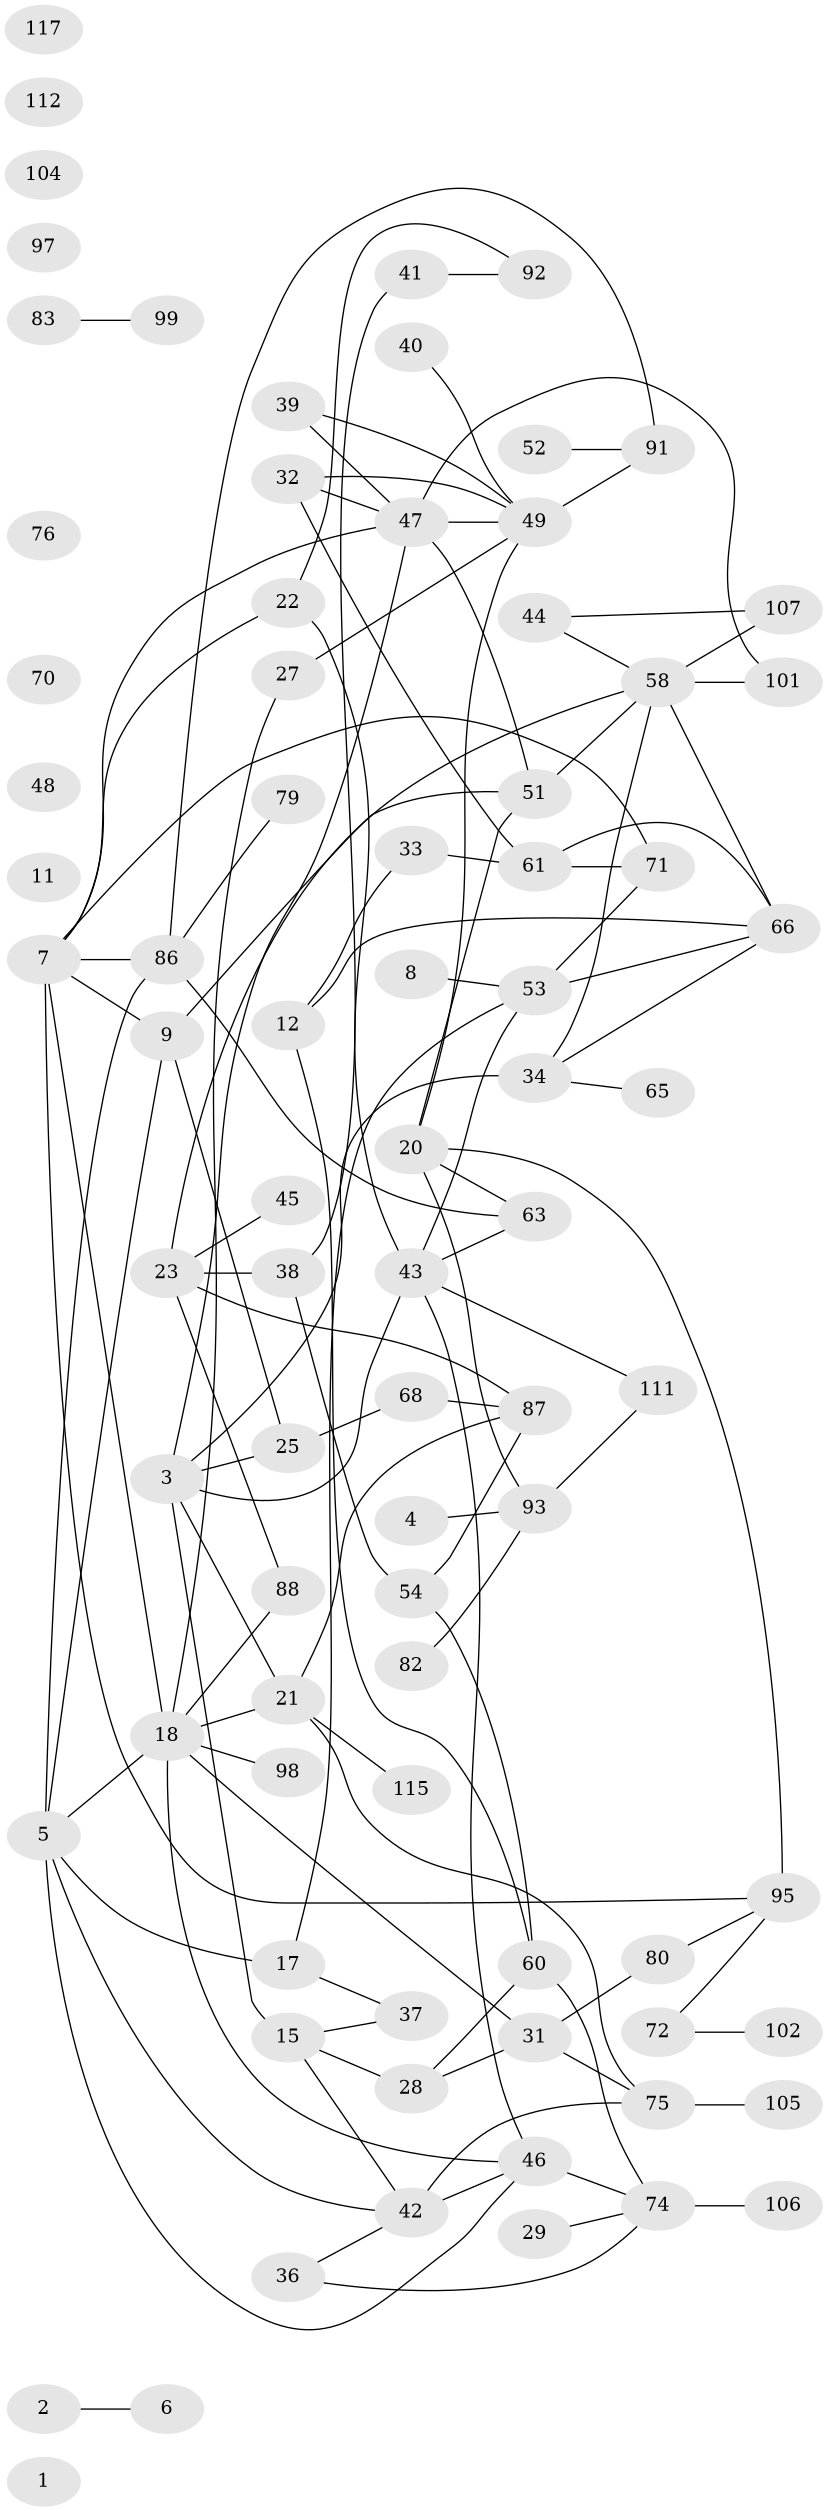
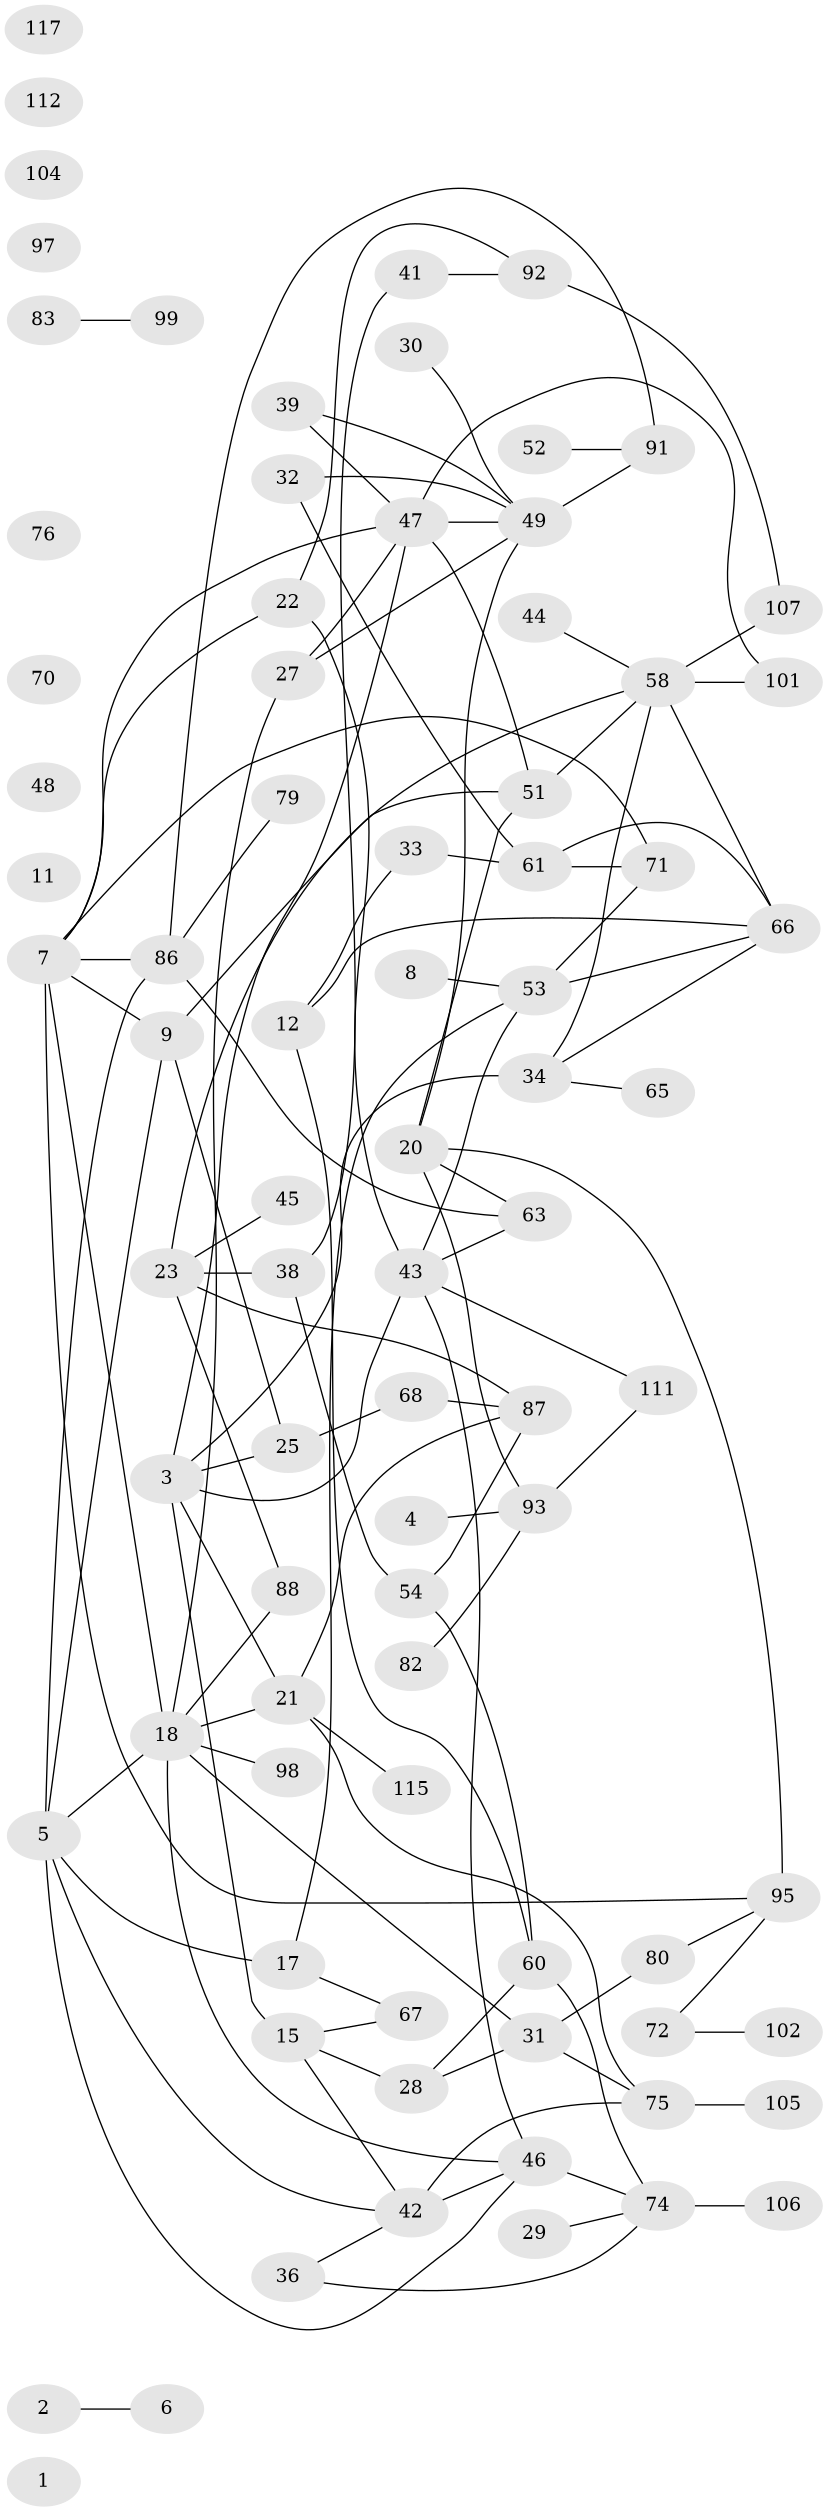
(412, 347) -> (412, 347)
(351, 501) -> (361, 593)
(658, 614) -> (719, 401)
(412, 2016) -> (412, 2016)
